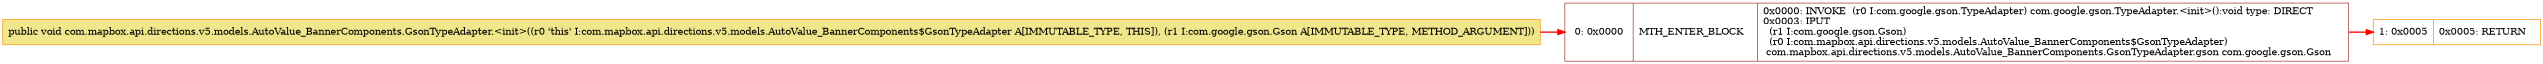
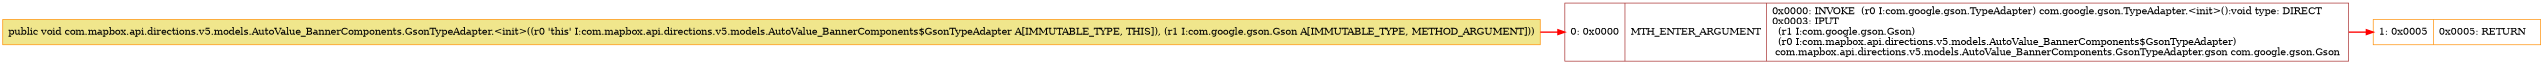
(1691, 32) -> (1696, 32)
